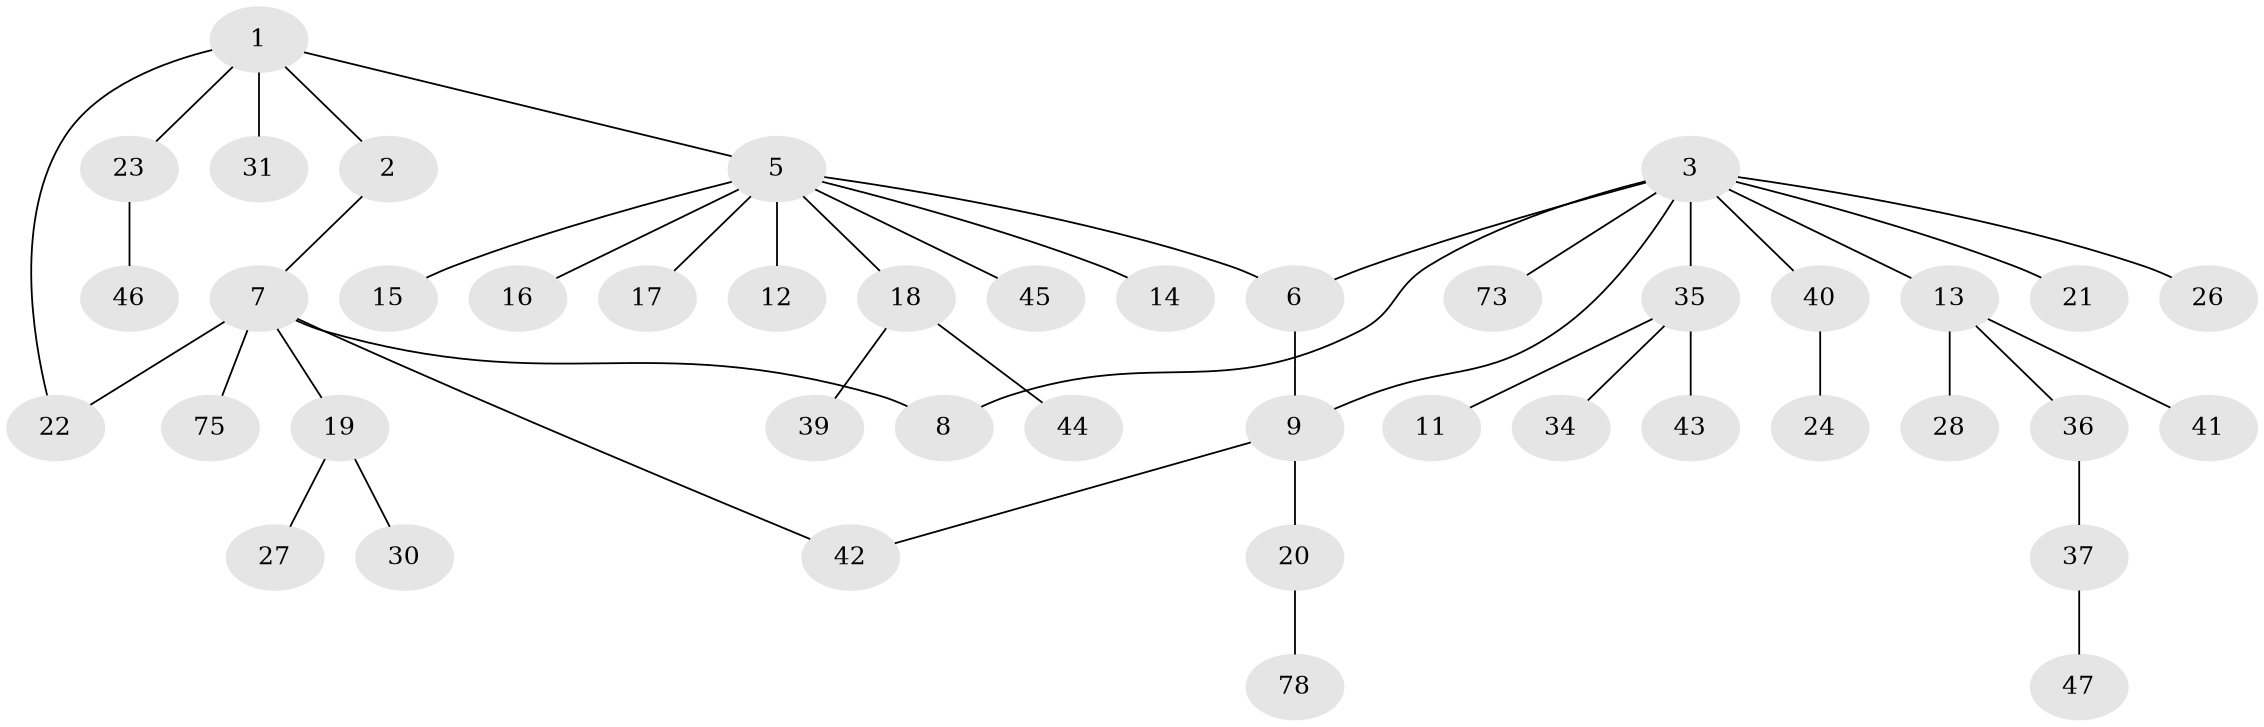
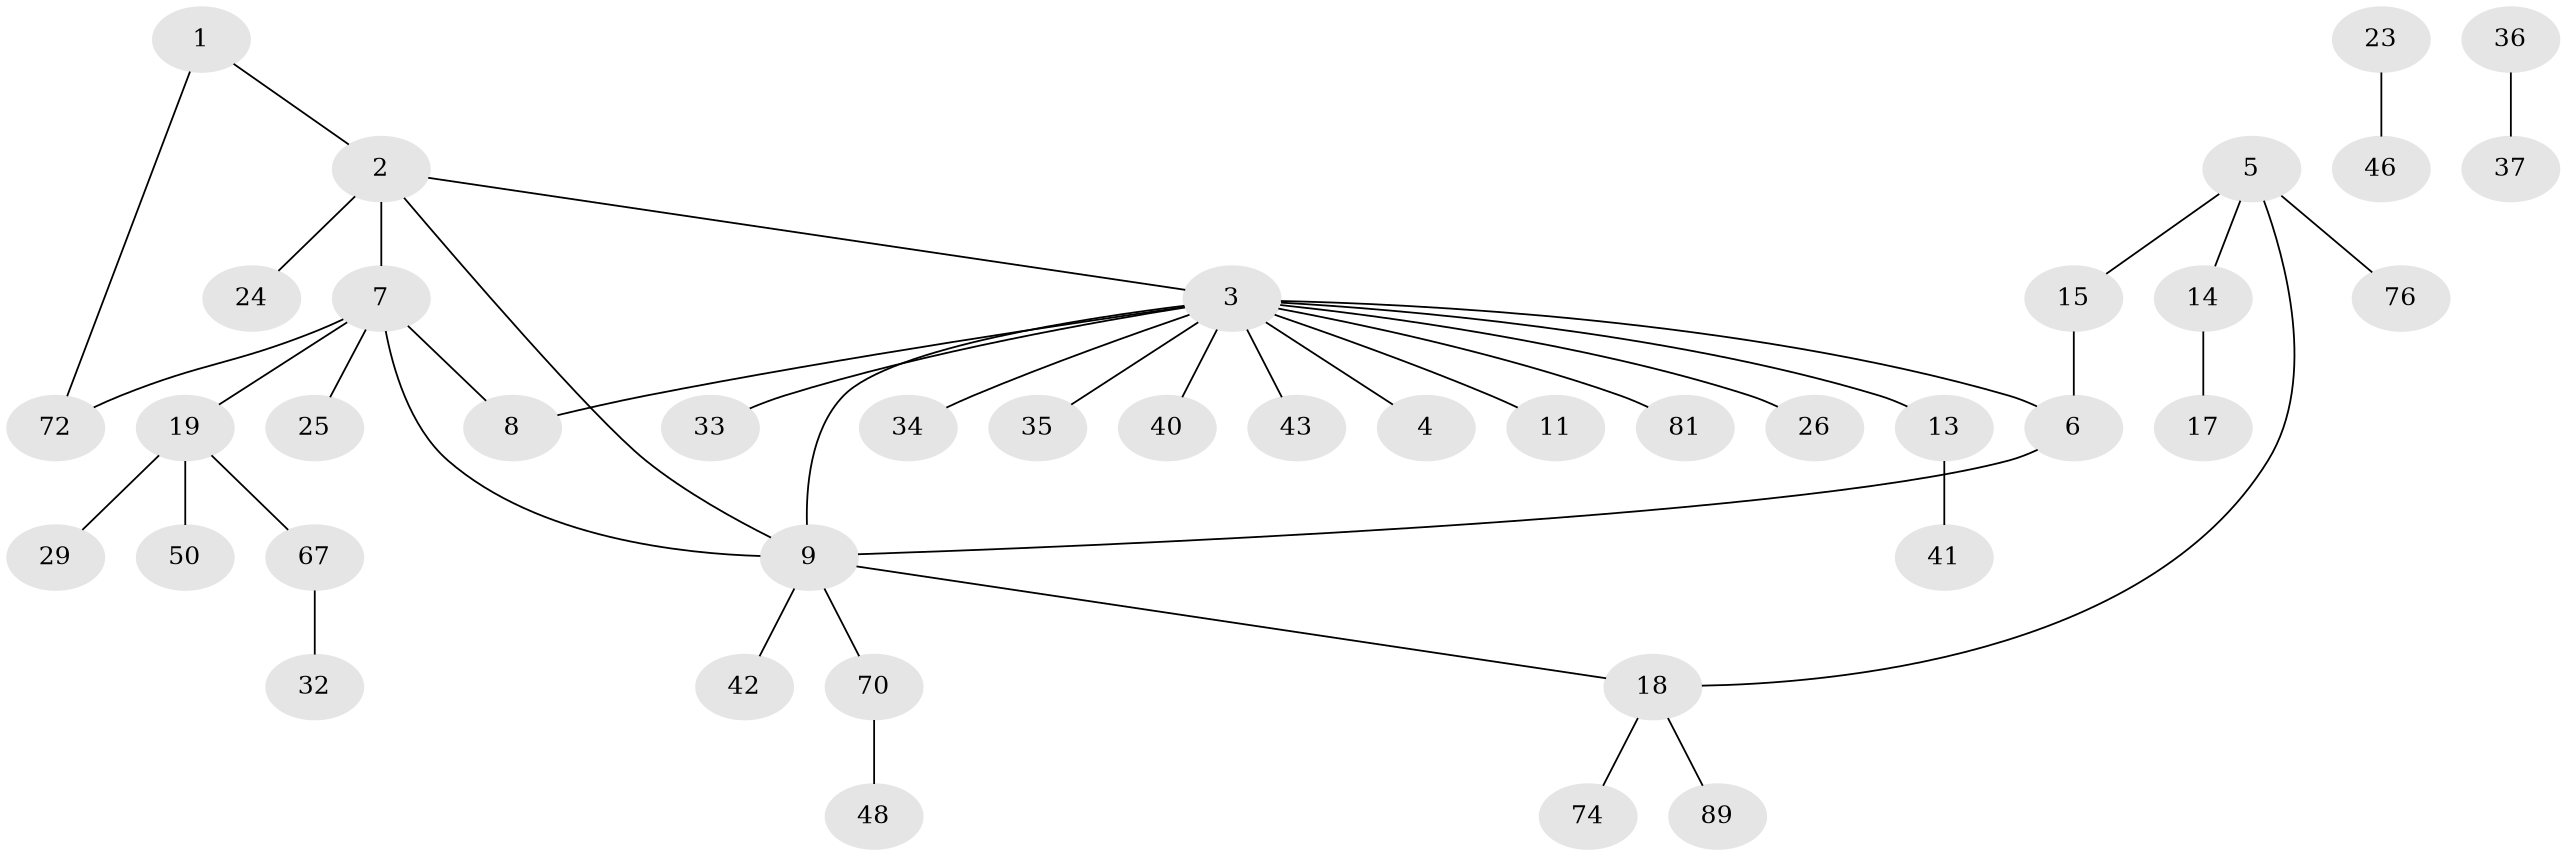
(194, 104) -> none
(518, 104) -> none
(259, 169) -> none
(1044, 216) -> (2074, 363)
(712, 234) -> (2203, 363)
none -> (807, 234)
(518, 299) -> (2401, 299)
(777, 299) -> none
(1036, 299) -> none
(1493, 299) -> (710, 428)
(2079, 299) -> (1685, 428)
(1561, 363) -> (1397, 359)
(1626, 363) -> (1067, 359)
(1691, 363) -> (1264, 363)
(1820, 363) -> (317, 234)
(2014, 363) -> none
none -> (571, 387)
(56, 428) -> (56, 428)
(210, 428) -> (315, 428)
(815, 428) -> (1718, 817)
(1074, 428) -> (1588, 817)
none -> (1426, 428)
(1950, 428) -> none
(553, 431) -> (527, 509)
none -> (56, 558)
(275, 558) -> (315, 558)
(405, 558) -> (185, 558)
(1295, 558) -> (874, 687)
none -> (1231, 622)
none -> (315, 687)
(1295, 687) -> (874, 817)
(2079, 687) -> none
